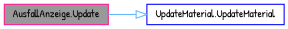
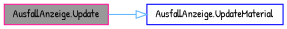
(216, 14) -> (215, 14)
